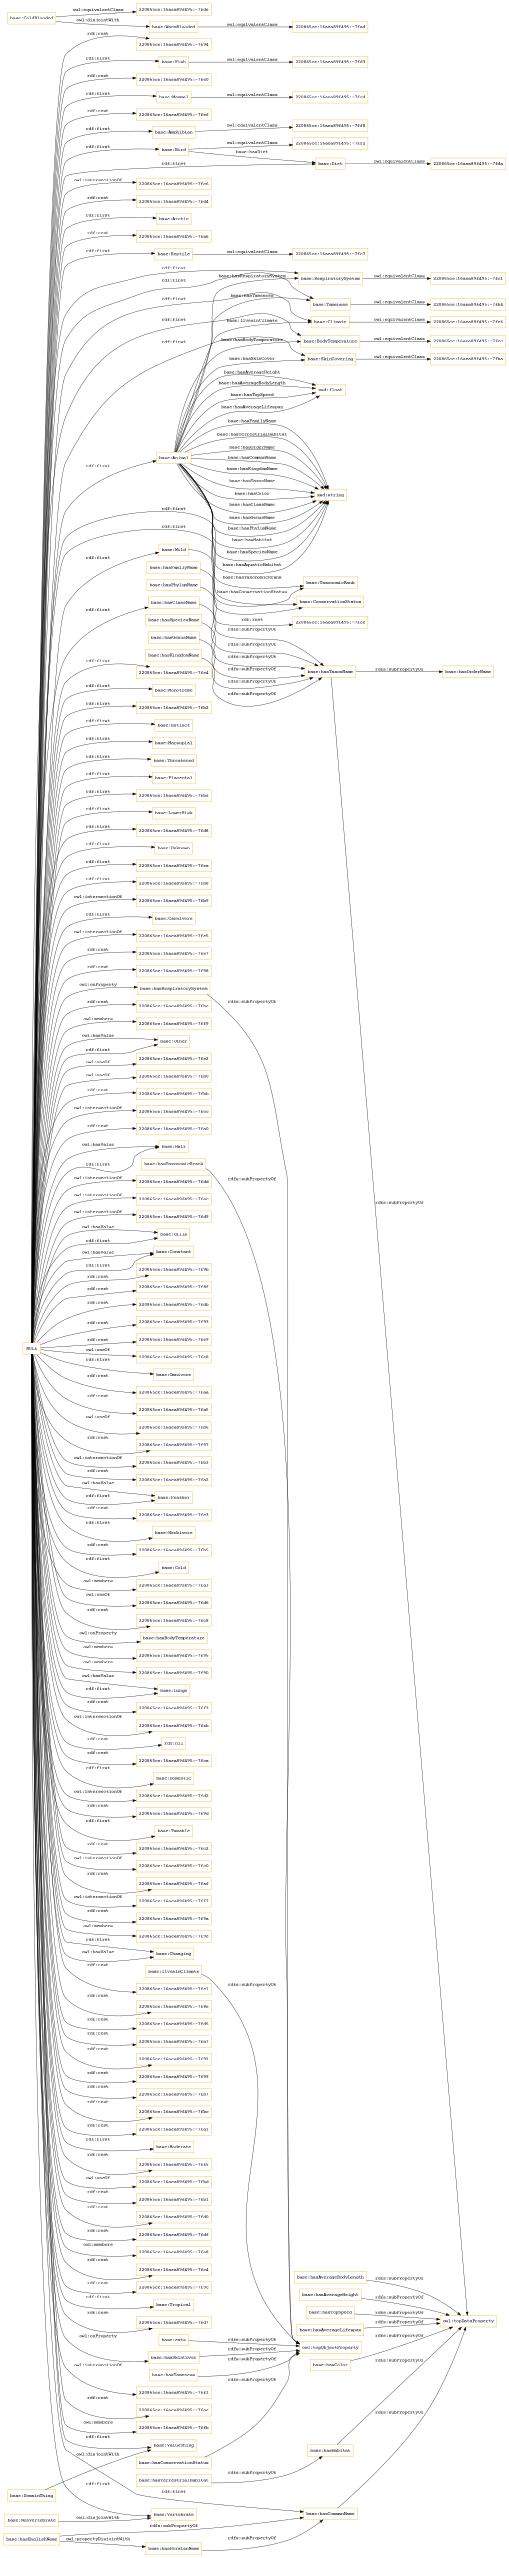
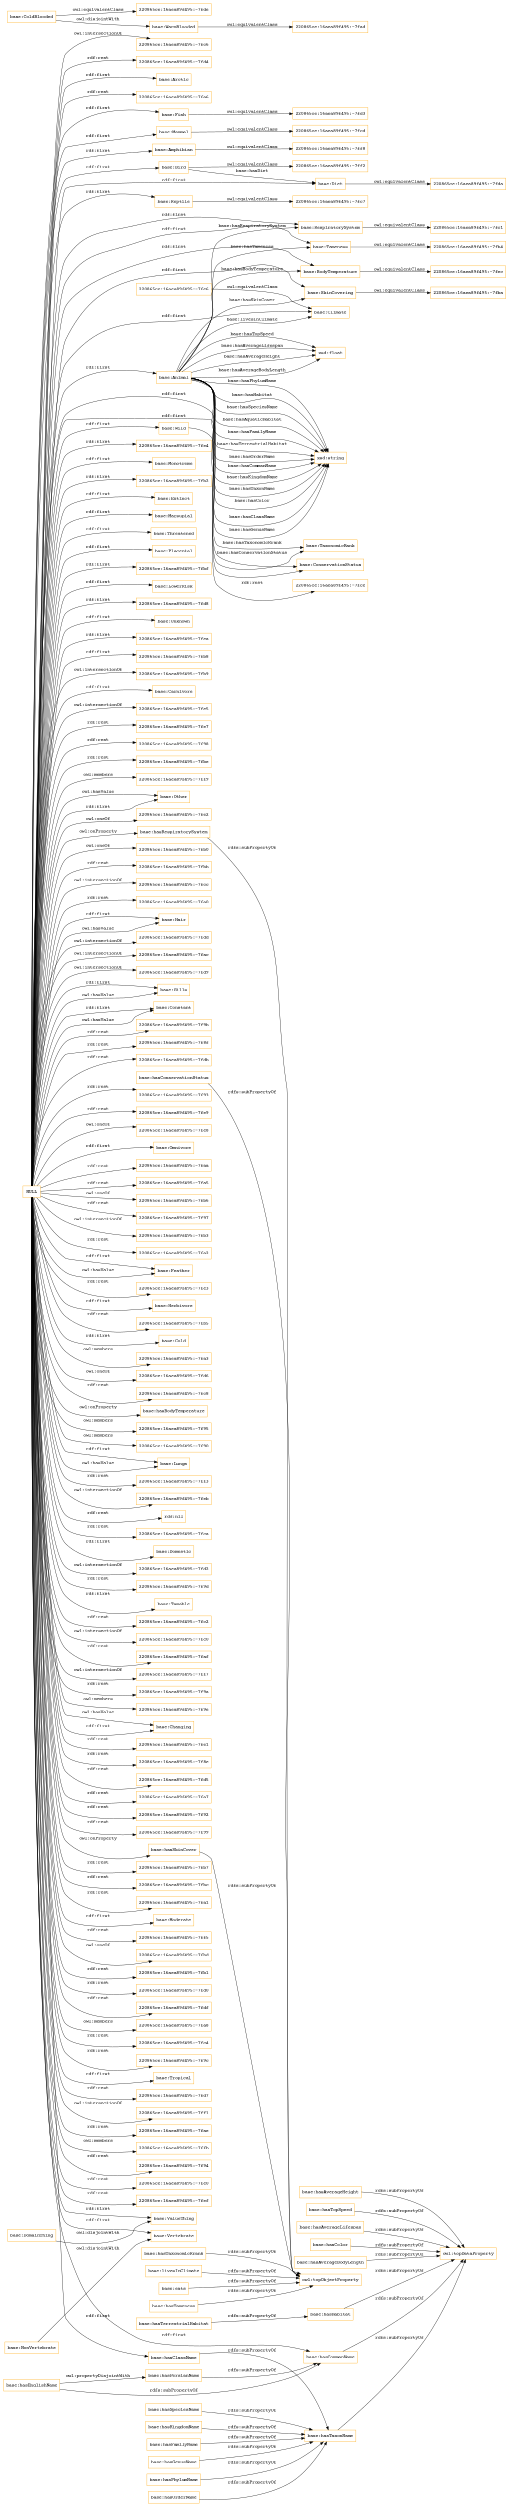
(388, 322) -> (262, 291)
(398, 672) -> (271, 2491)
